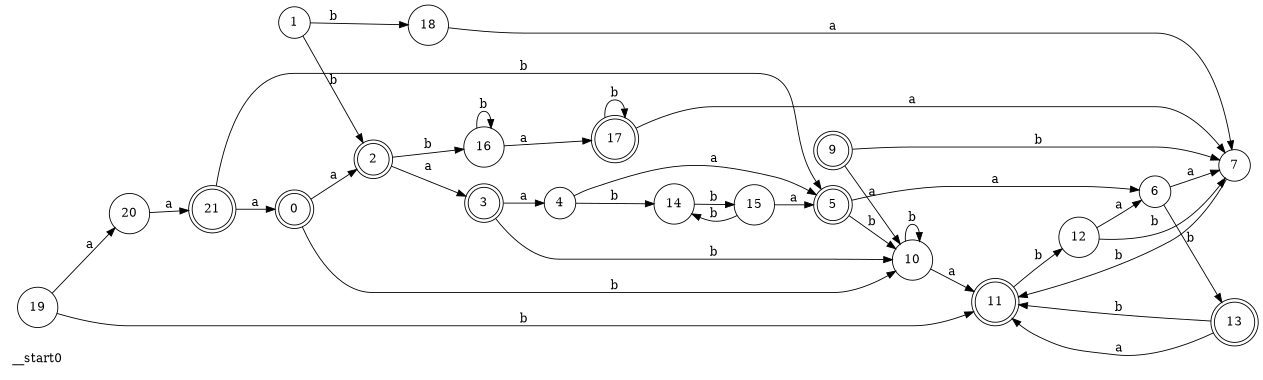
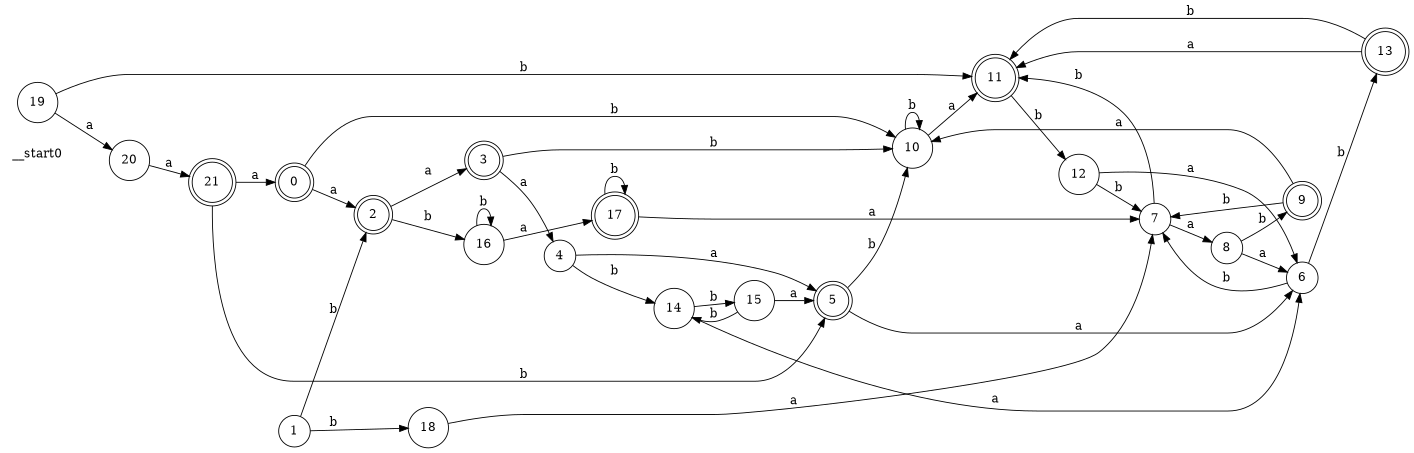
(1191, 172) -> (1227, 278)
none -> (1227, 248)
none -> (1023, 410)
